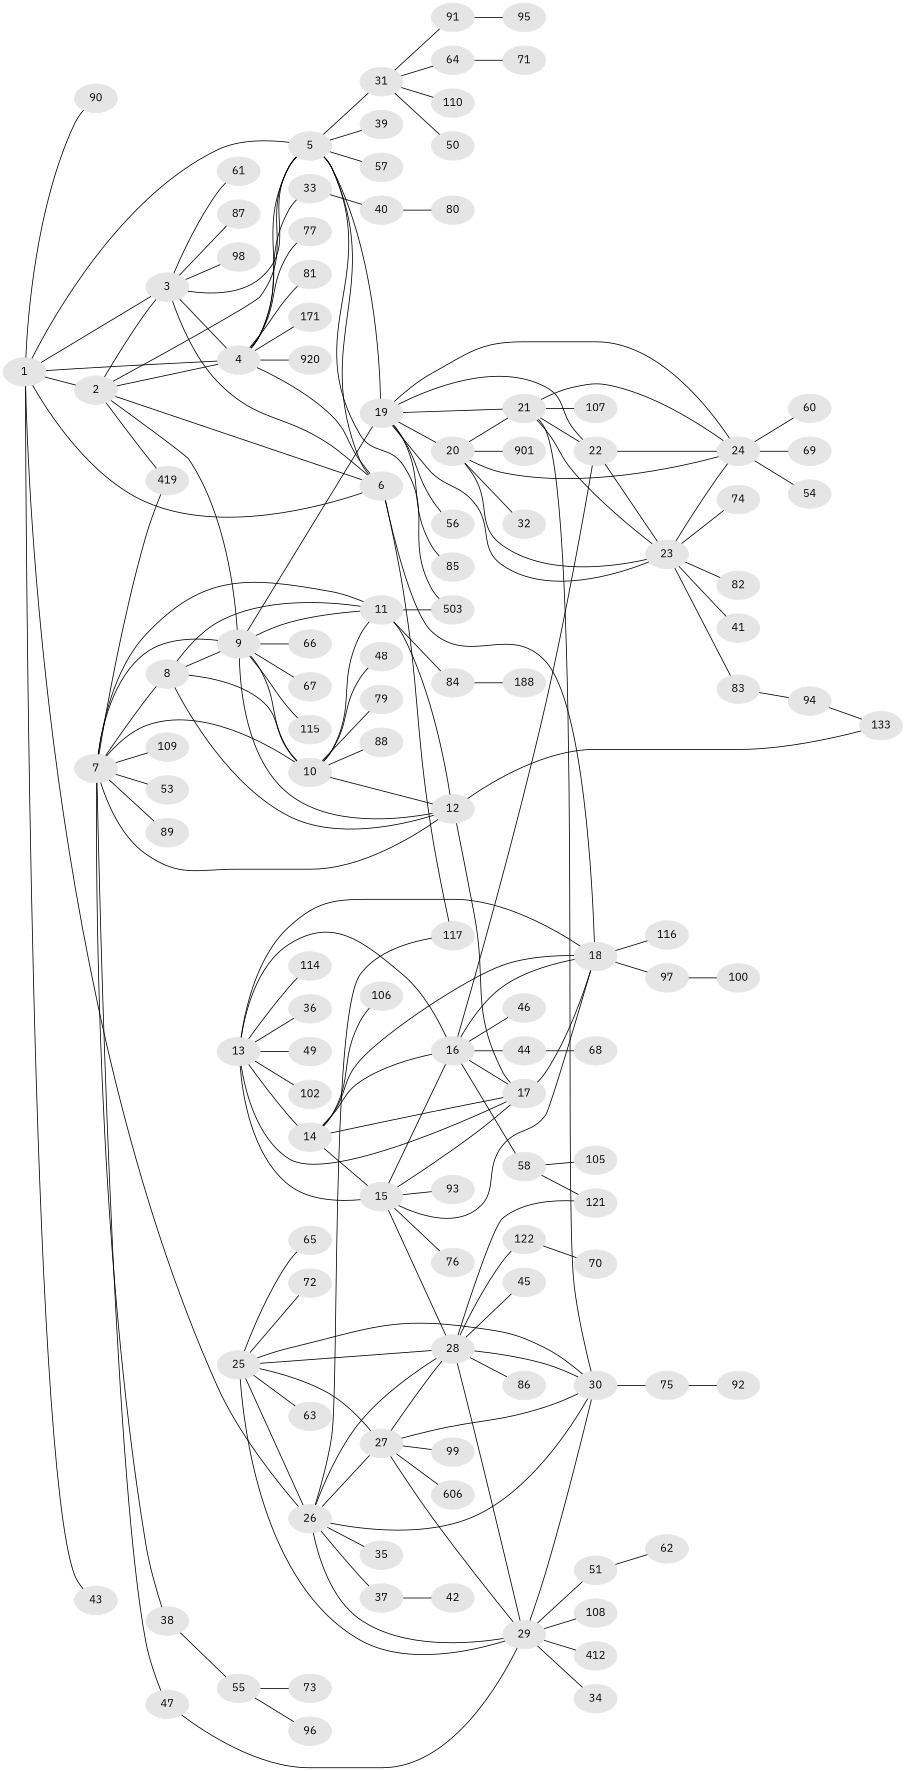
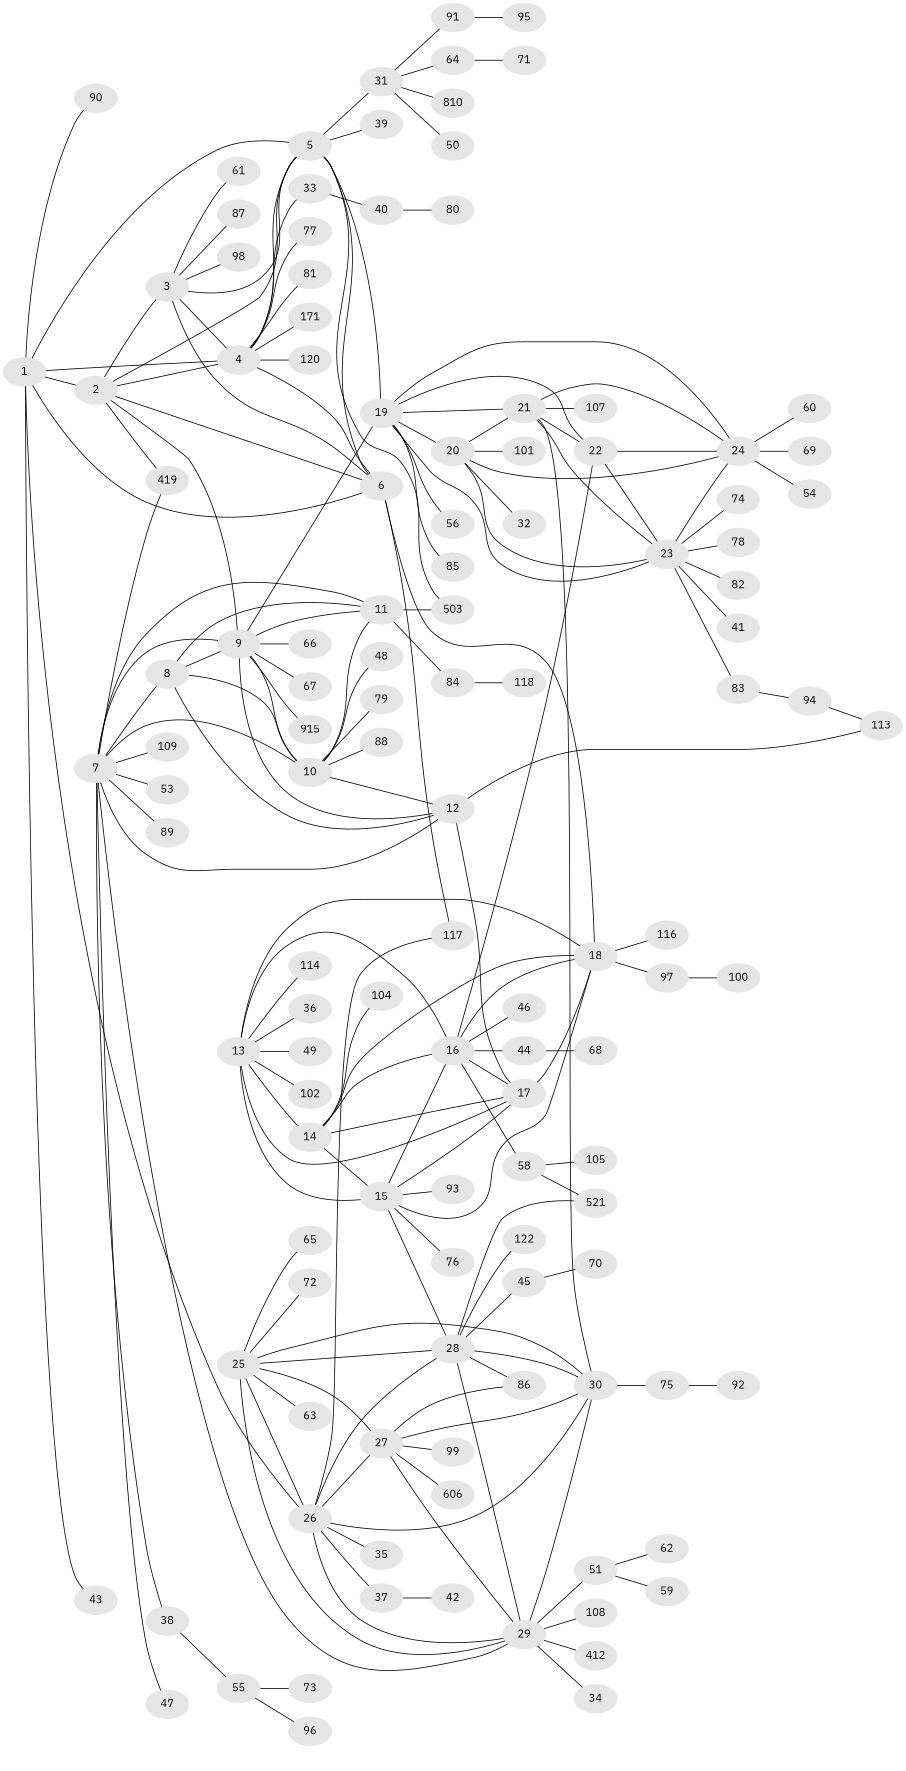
(453, 103) -> (453, 103)
(381, 167) -> none
(96, 329) -> none
(310, 360) -> (310, 360)
(524, 451) -> (524, 451)
none -> (738, 542)
(524, 683) -> (524, 683)
(430, 705) -> none
(881, 726) -> (881, 726)
(310, 730) -> (310, 730)
(381, 996) -> (381, 996)
(596, 1203) -> (596, 1203)
(560, 1252) -> (560, 1273)
(416, 1395) -> (444, 1399)
none -> (667, 1592)
(370, 1768) -> (183, 1328)
